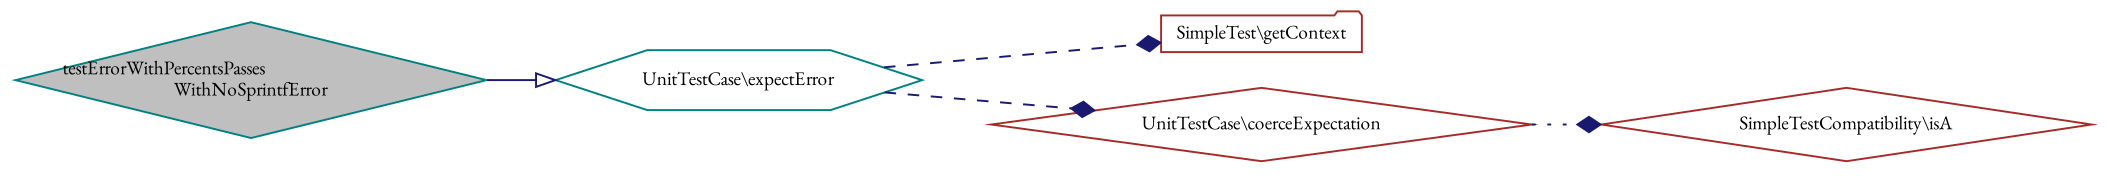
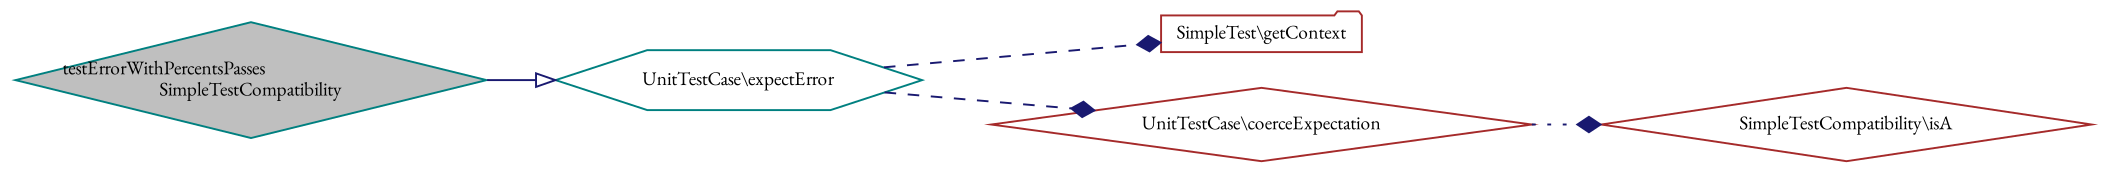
(251, 80) -> (251, 80)
